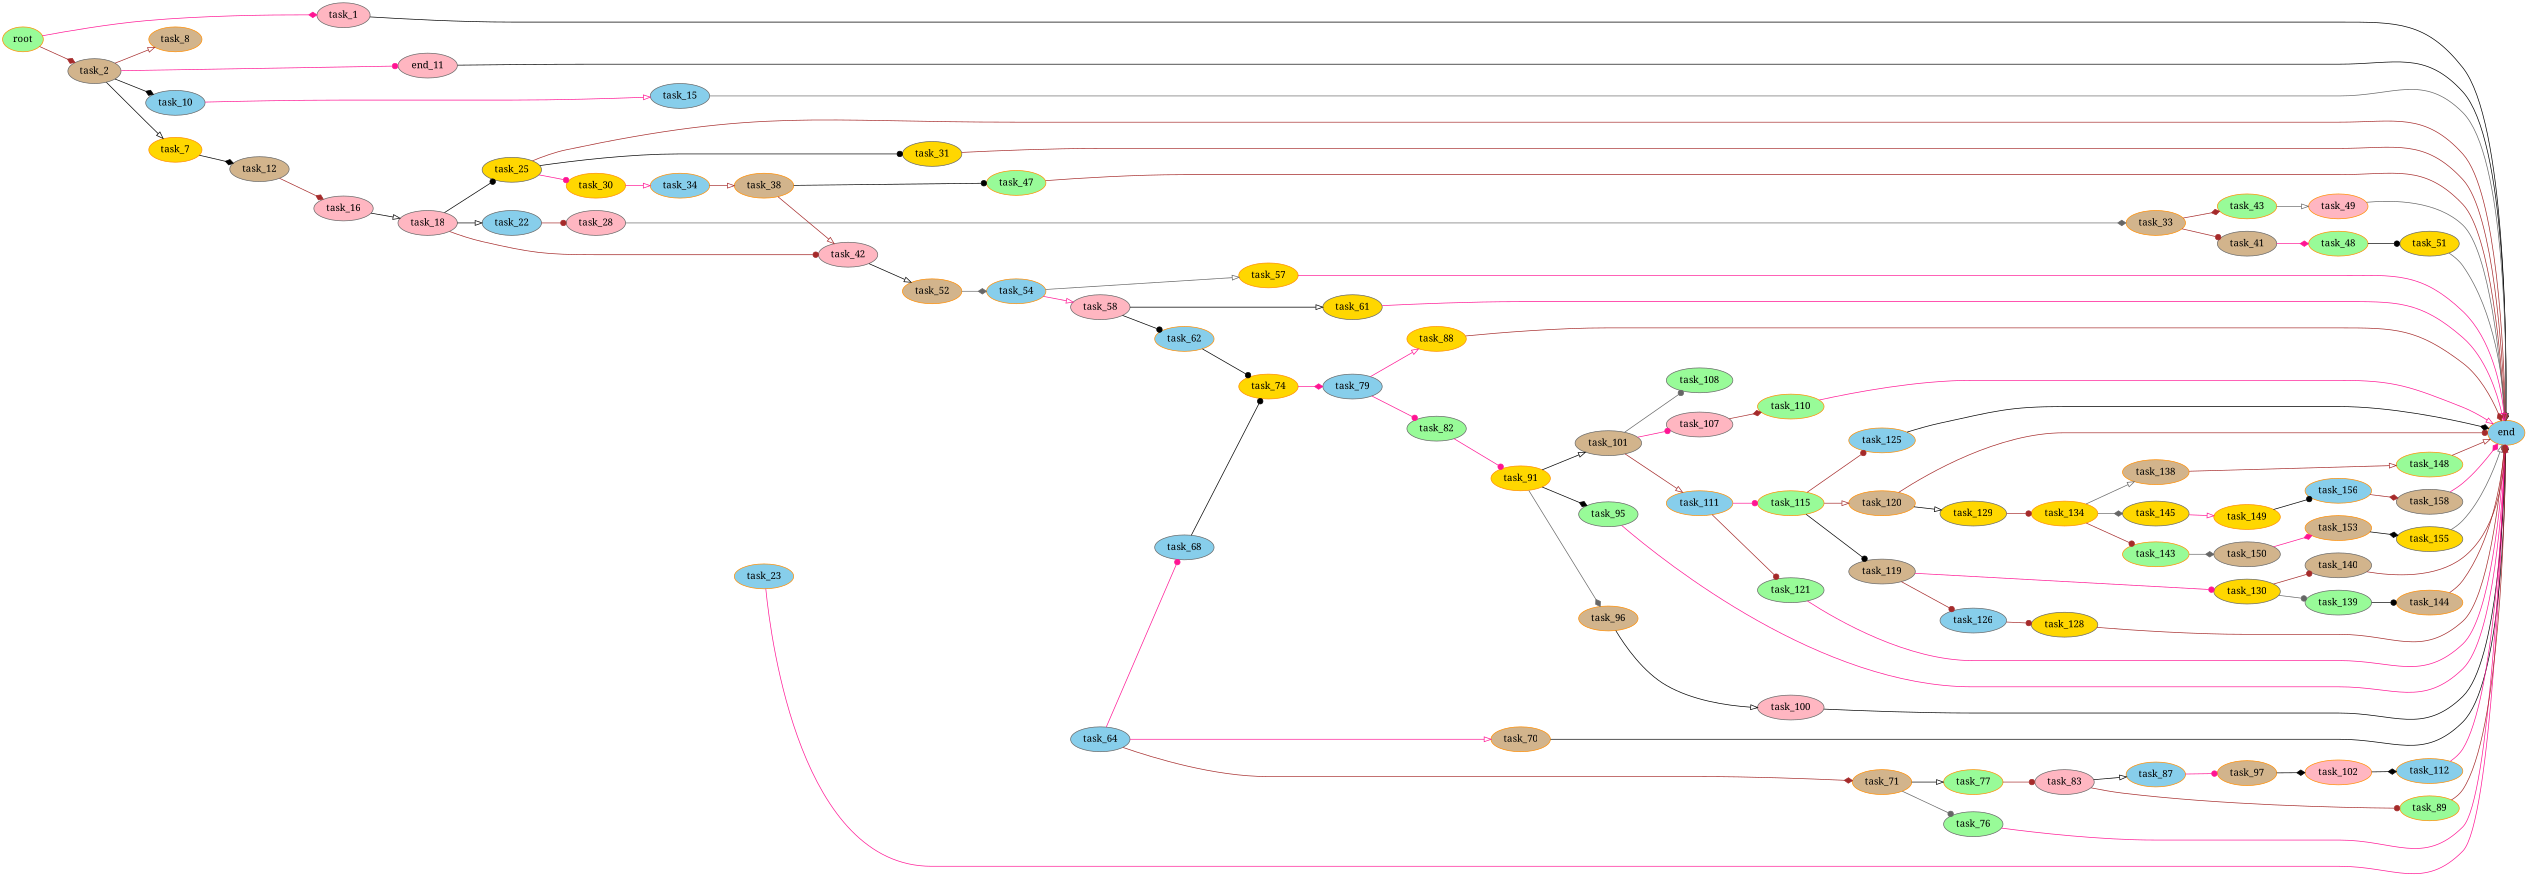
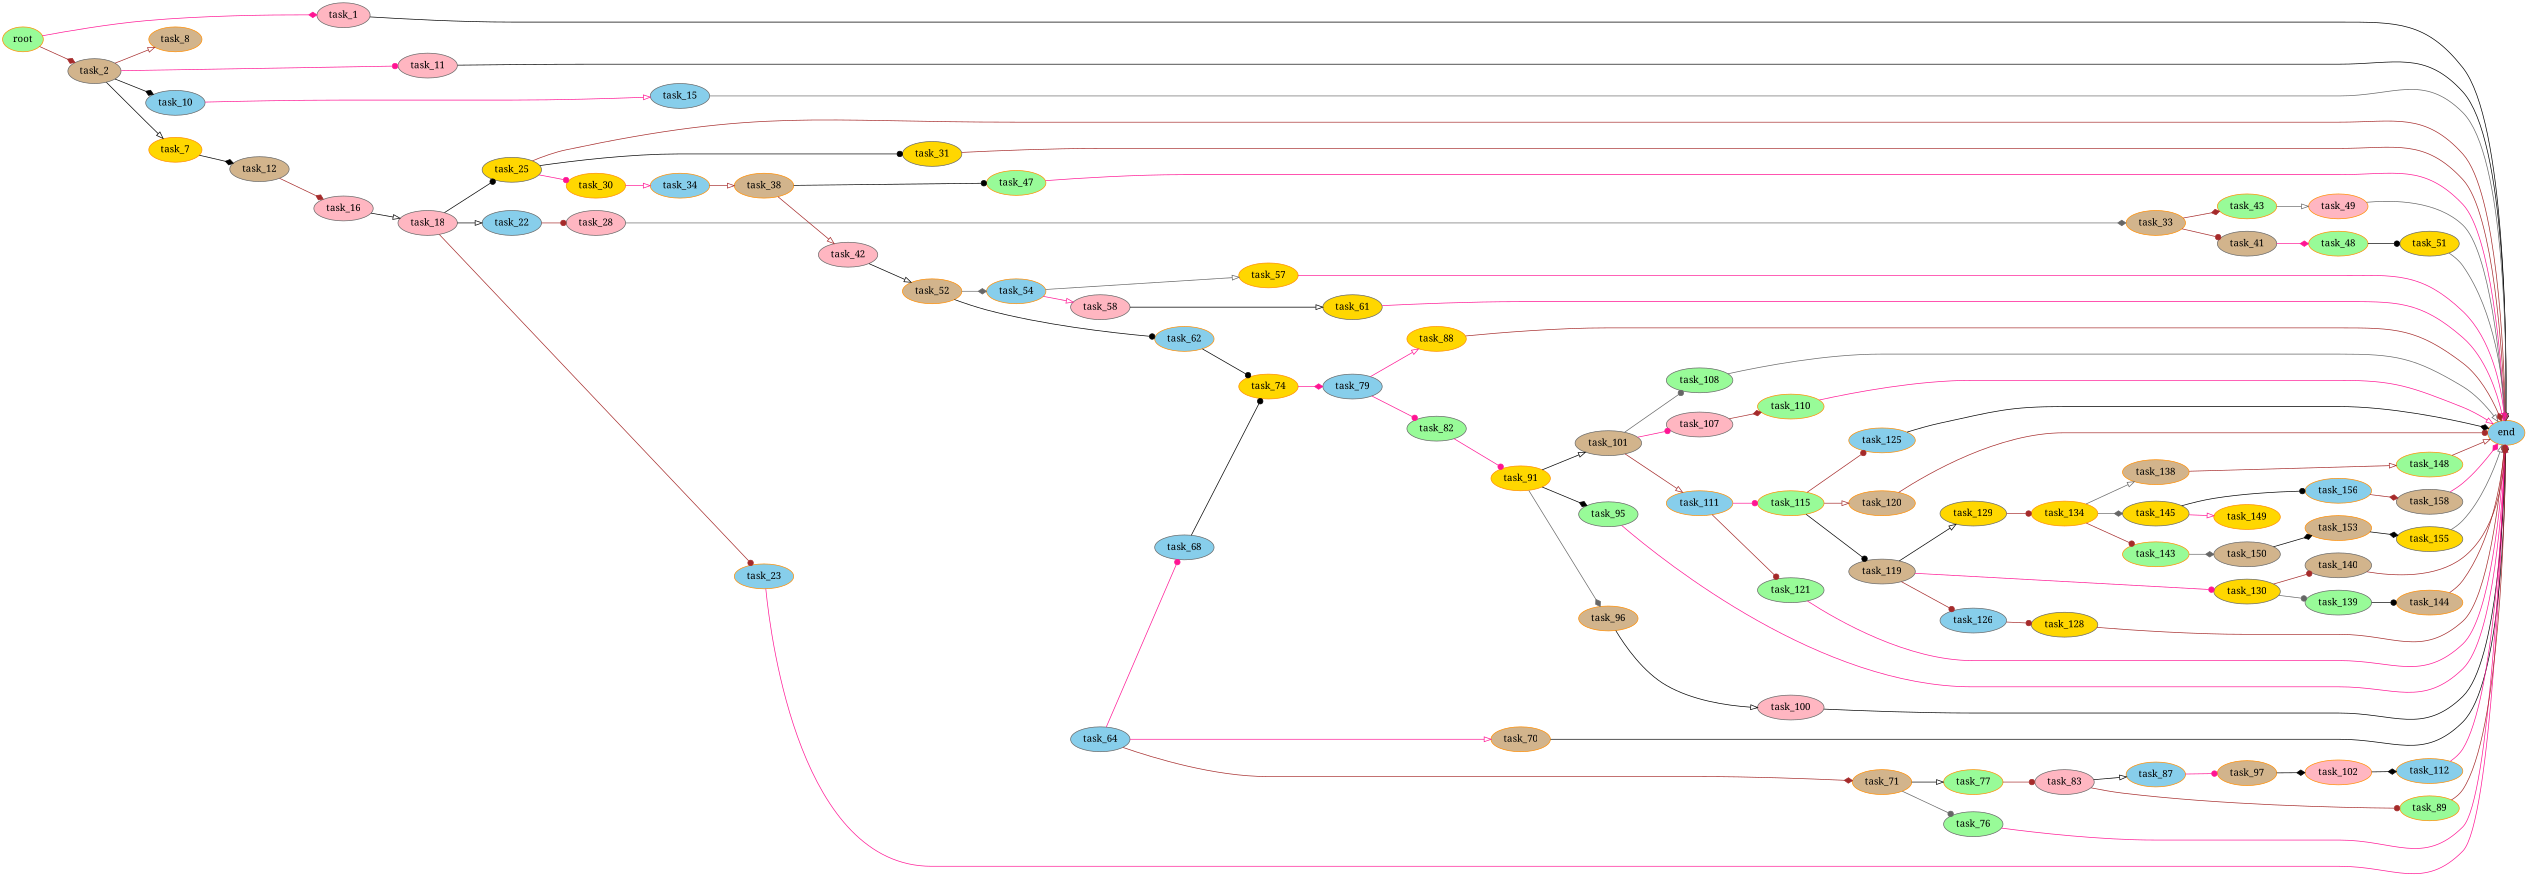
(428, 66) -> (428, 66)
(1865, 175) -> (1865, 175)
(630, 255) -> (594, 398)
(1140, 322) -> (1051, 324)
none -> (2119, 354)
(2290, 505) -> (2240, 495)
(1924, 508) -> (1925, 545)
(2289, 542) -> (2289, 542)
